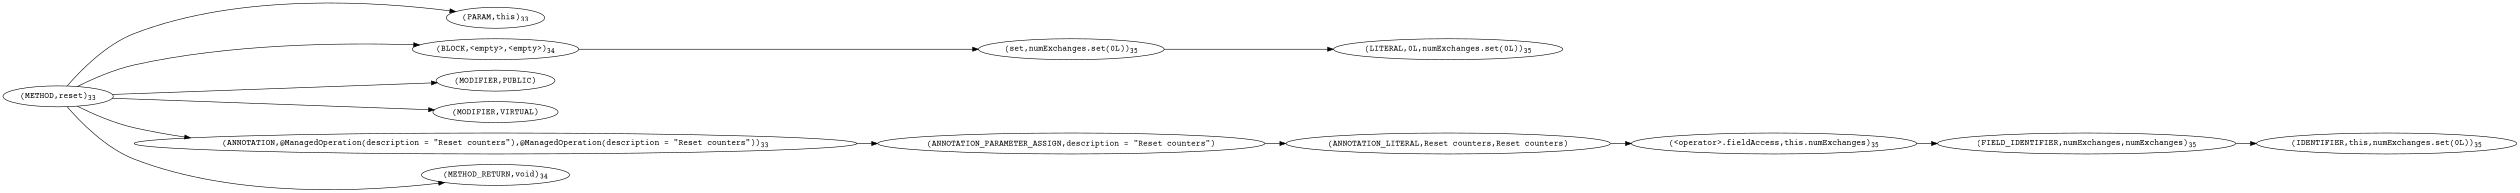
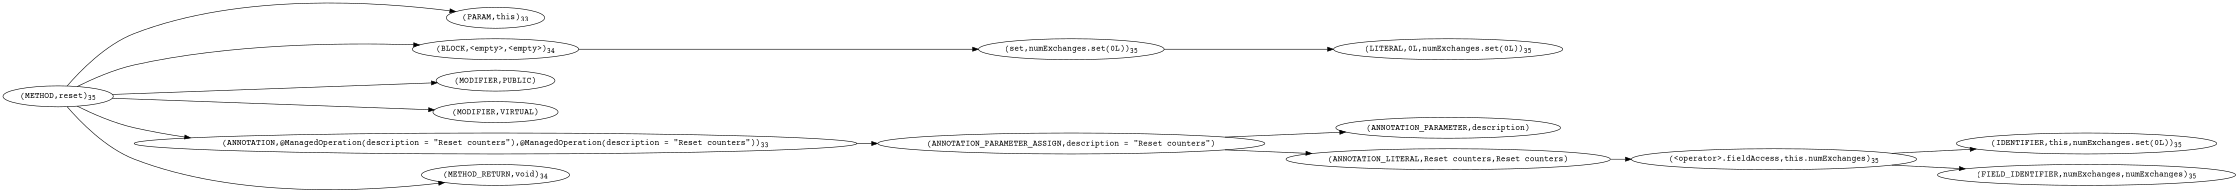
(92, 95) -> (92, 95)
none -> (1448, 128)
(2243, 143) -> (1931, 151)
